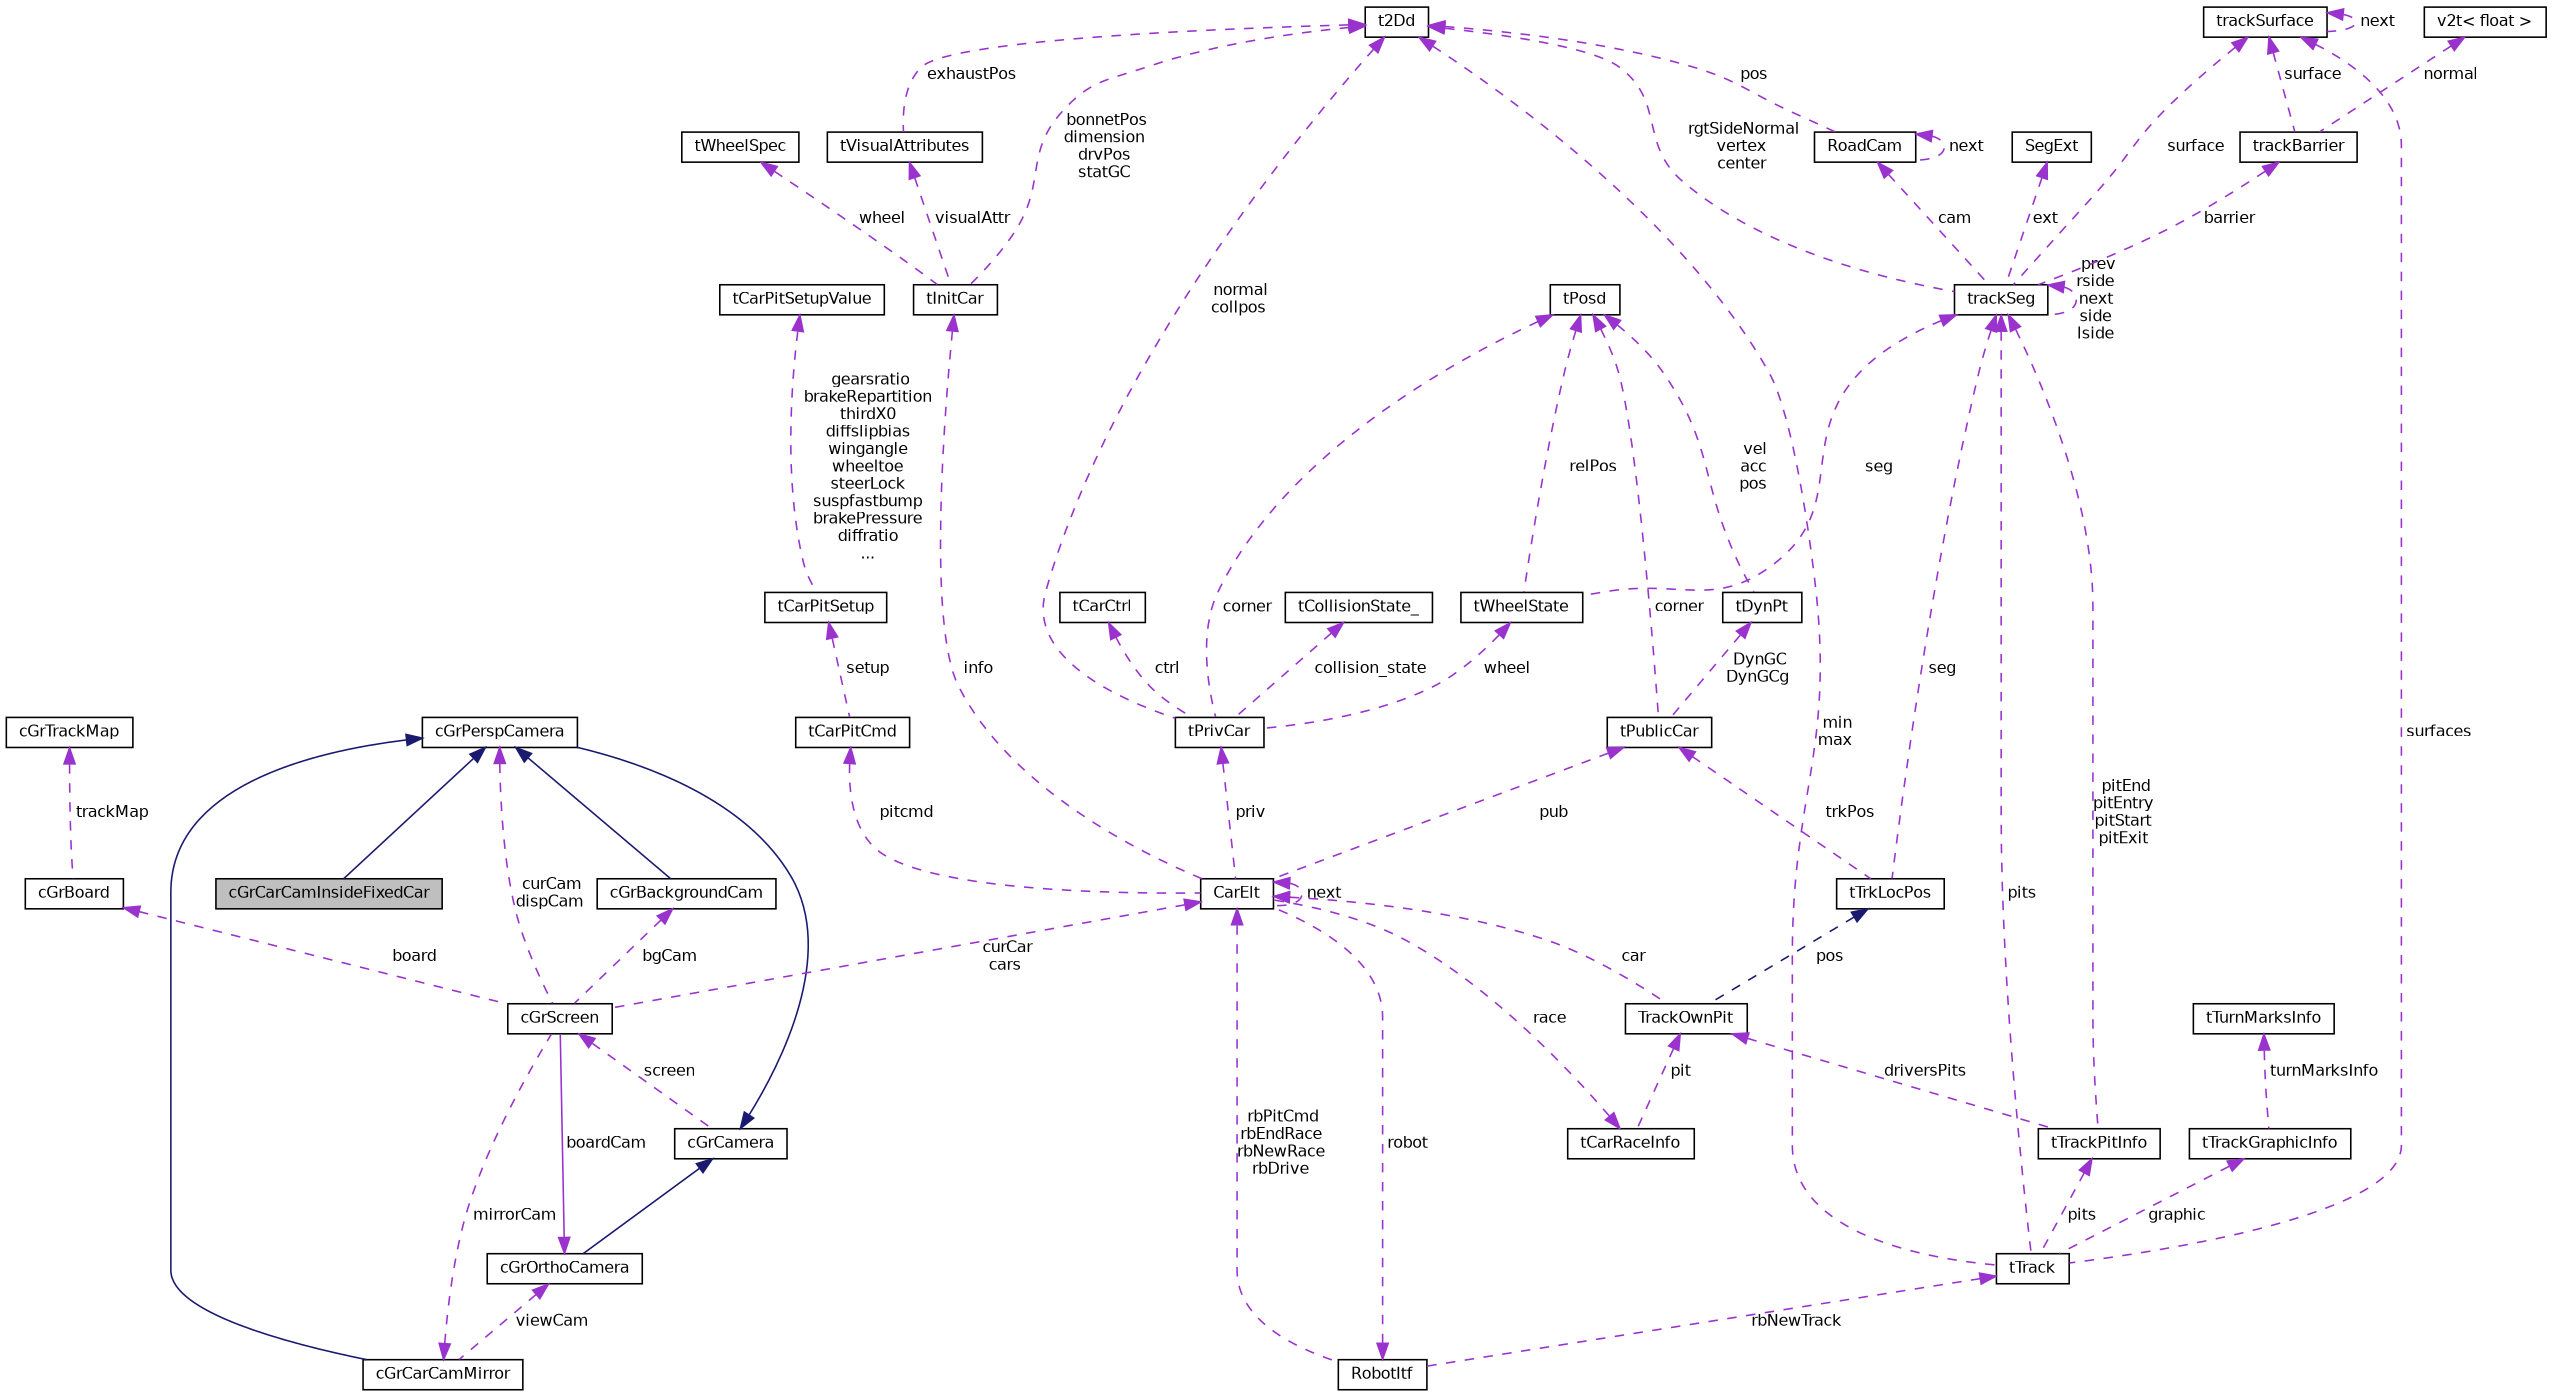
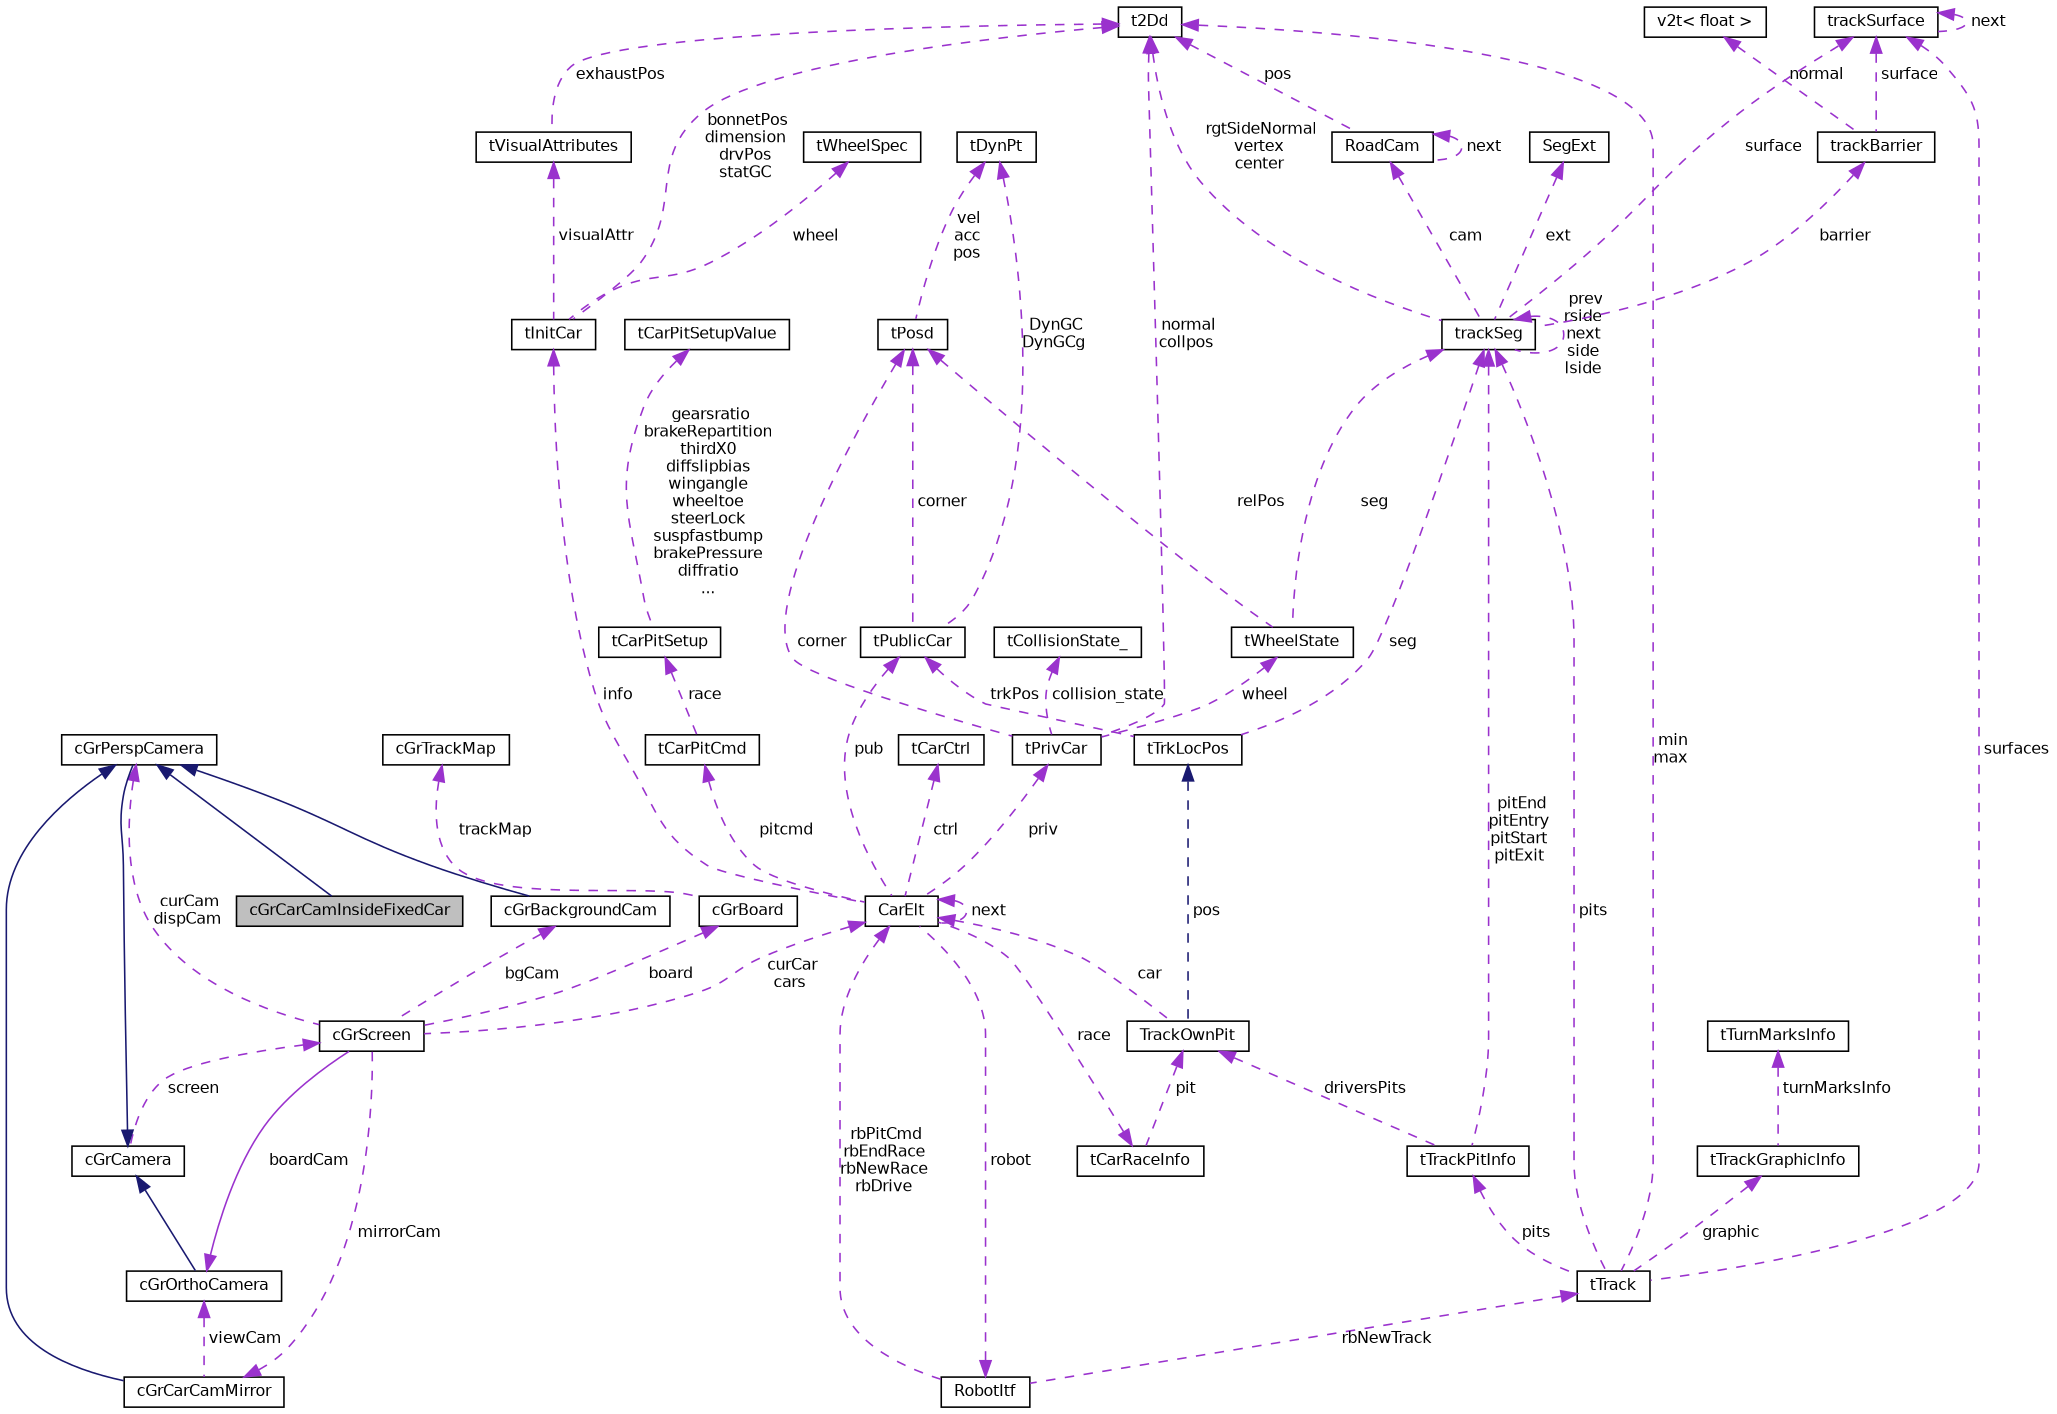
(1701, 450) -> (938, 244)
(866, 669) -> (703, 695)
(1147, 684) -> (920, 838)
